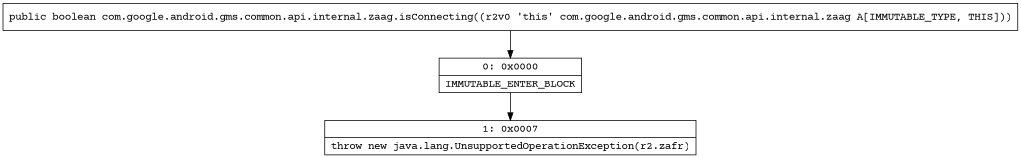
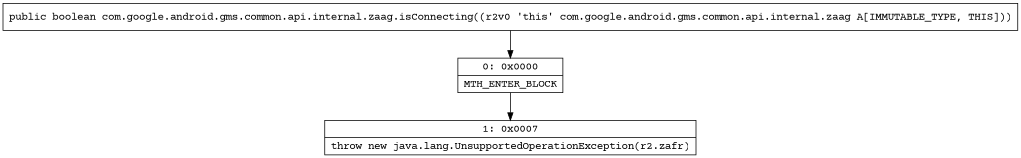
(510, 84) -> (510, 84)
